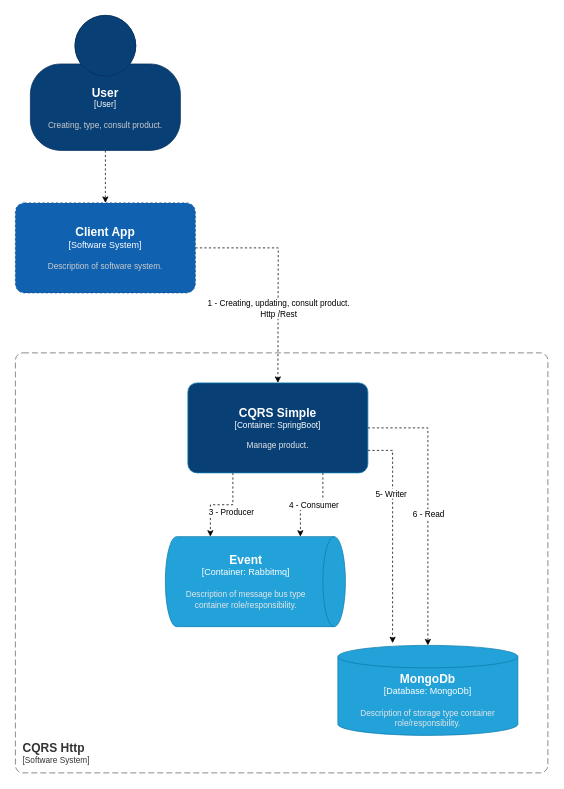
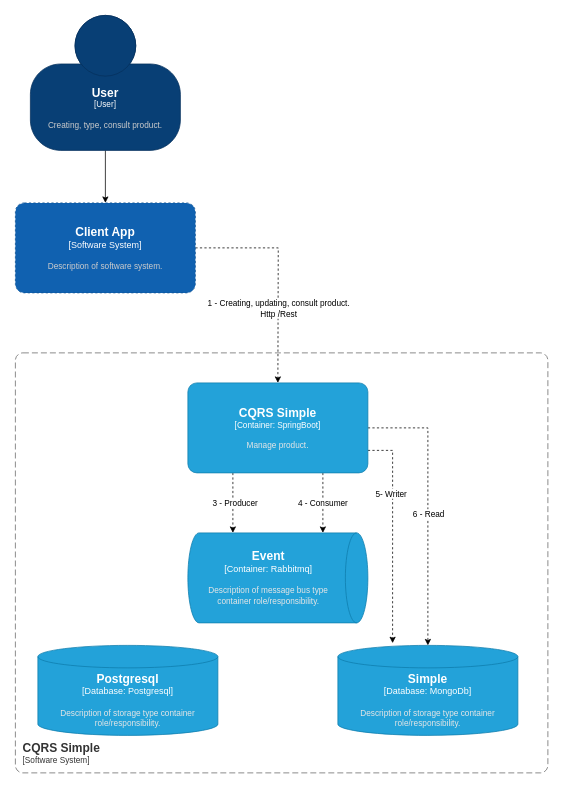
(105, 174) -> (105, 174)
(278, 428) -> (278, 428)
(255, 582) -> (278, 578)
none -> (128, 690)
(428, 700) -> (428, 700)
(61, 755) -> (61, 755)
